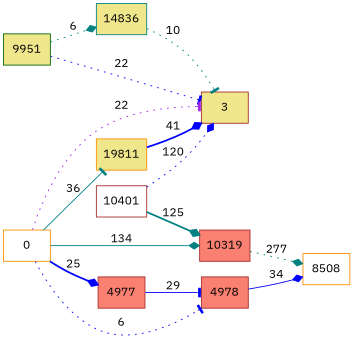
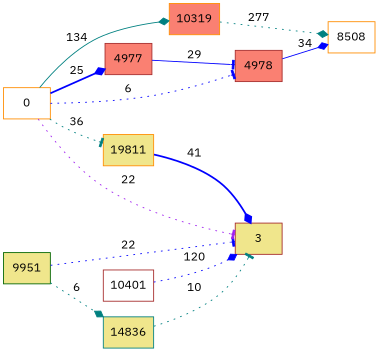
(72, 202) -> (74, 132)
(168, 221) -> none
(225, 246) -> (194, 19)
